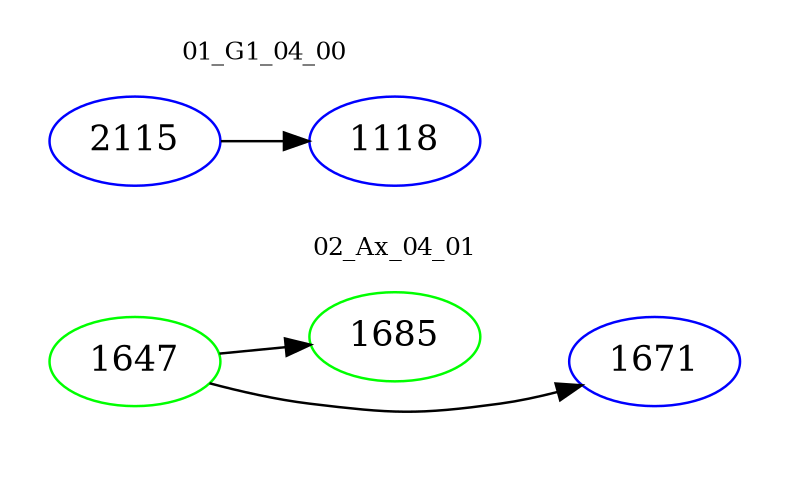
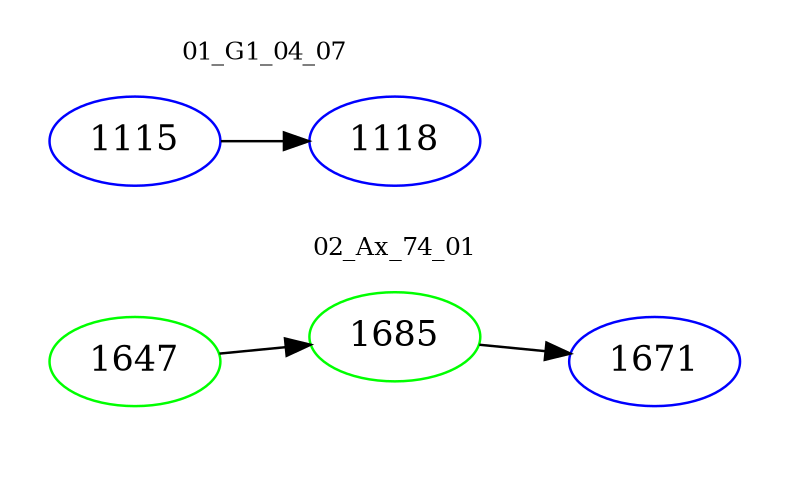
(265, 53) -> (265, 53)
(135, 141) -> (135, 141)
(395, 249) -> (395, 249)
(383, 411) -> (512, 348)
